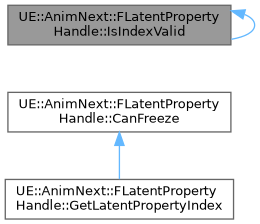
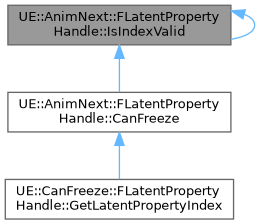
none -> (119, 75)
(119, 199) -> (119, 199)
